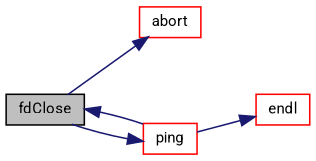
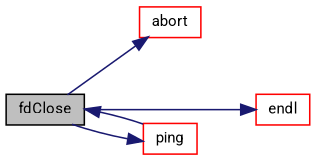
(219, 126) -> (163, 110)
